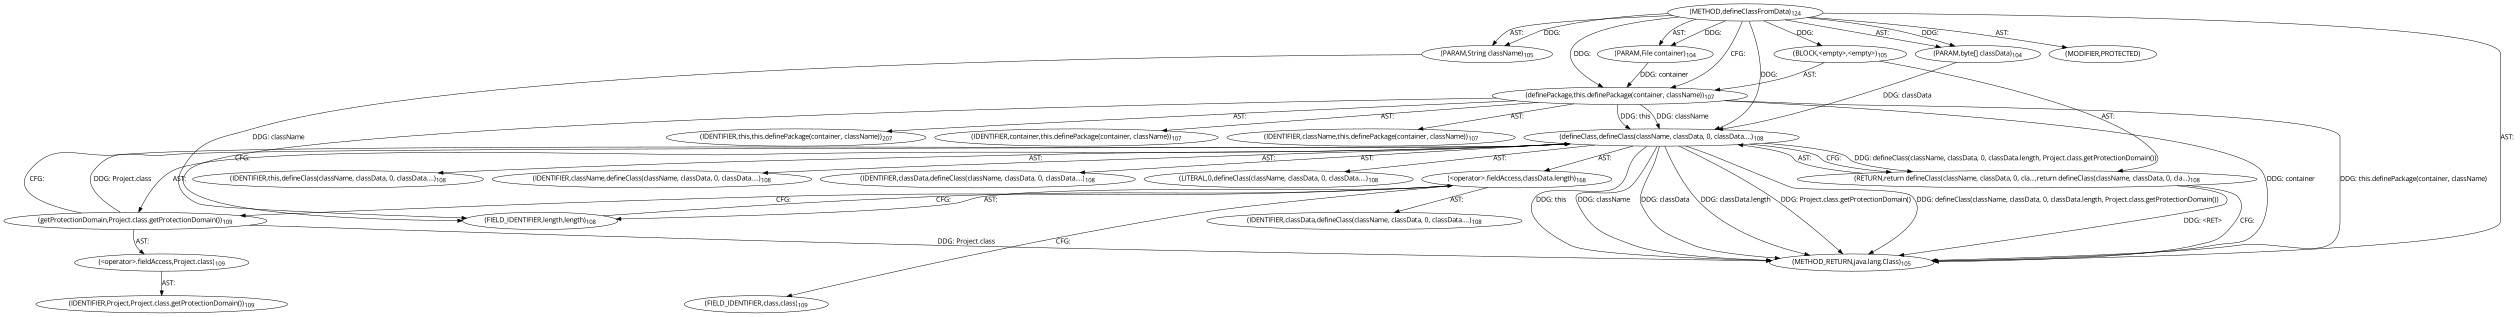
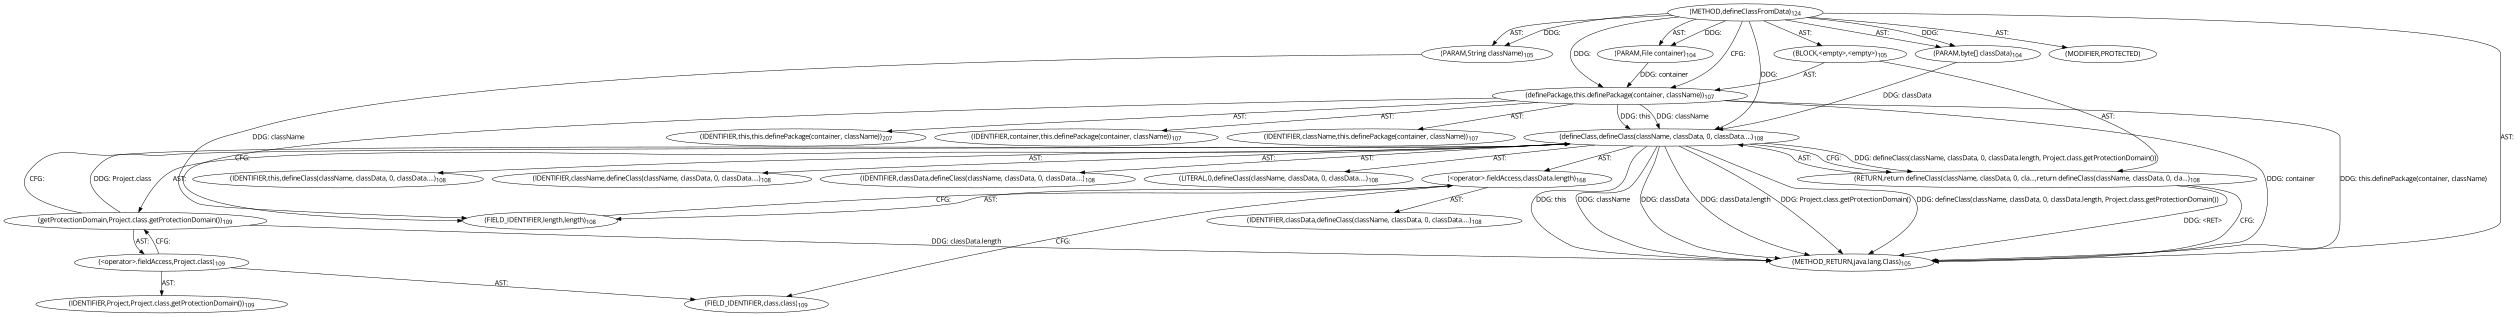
(1806, 33) -> (1806, 33)
(849, 195) -> (154, 243)
(966, 242) -> (966, 242)
none -> (461, 284)
